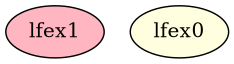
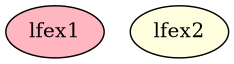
(179, 32) -> (179, 32)
